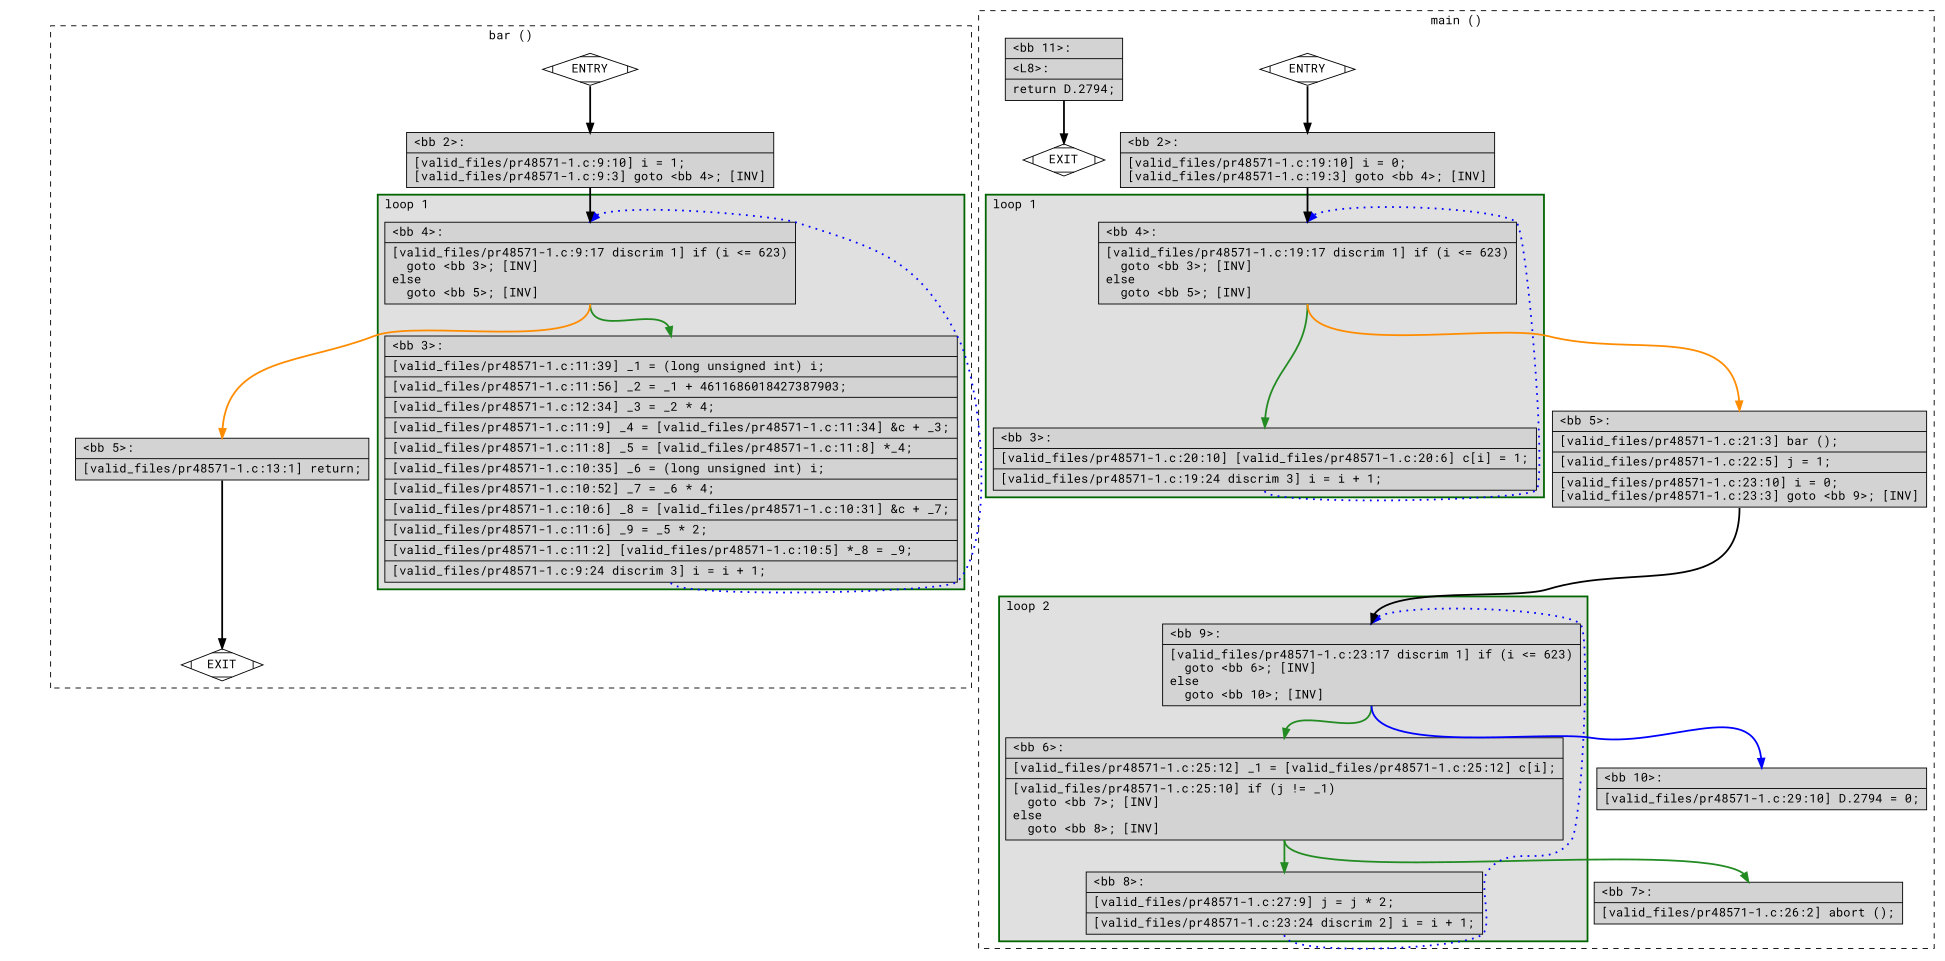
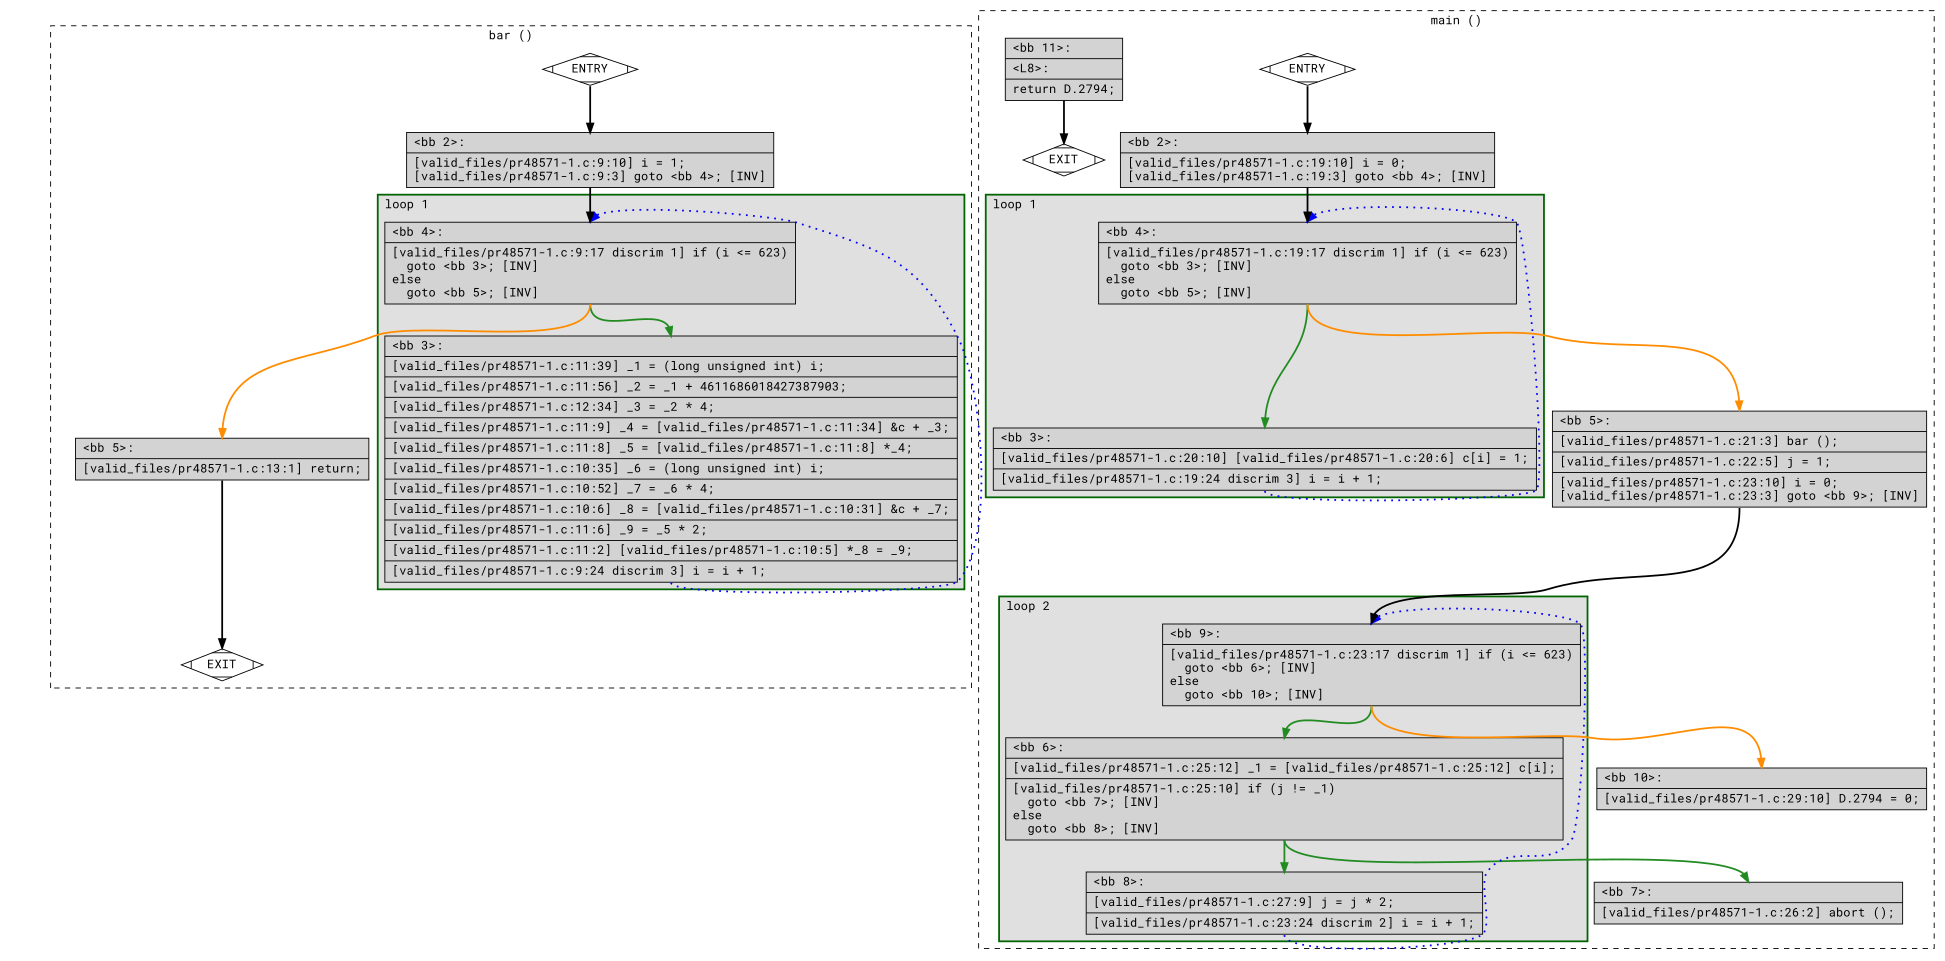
(1569, 736) -> (1569, 736)
